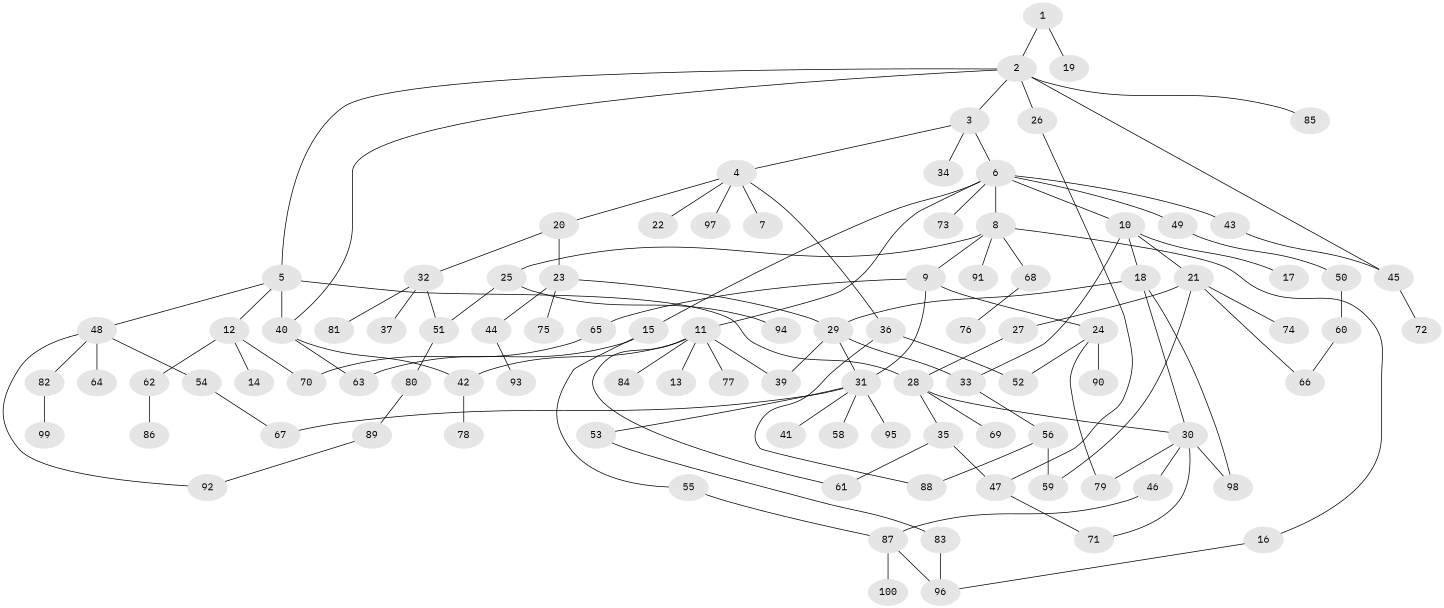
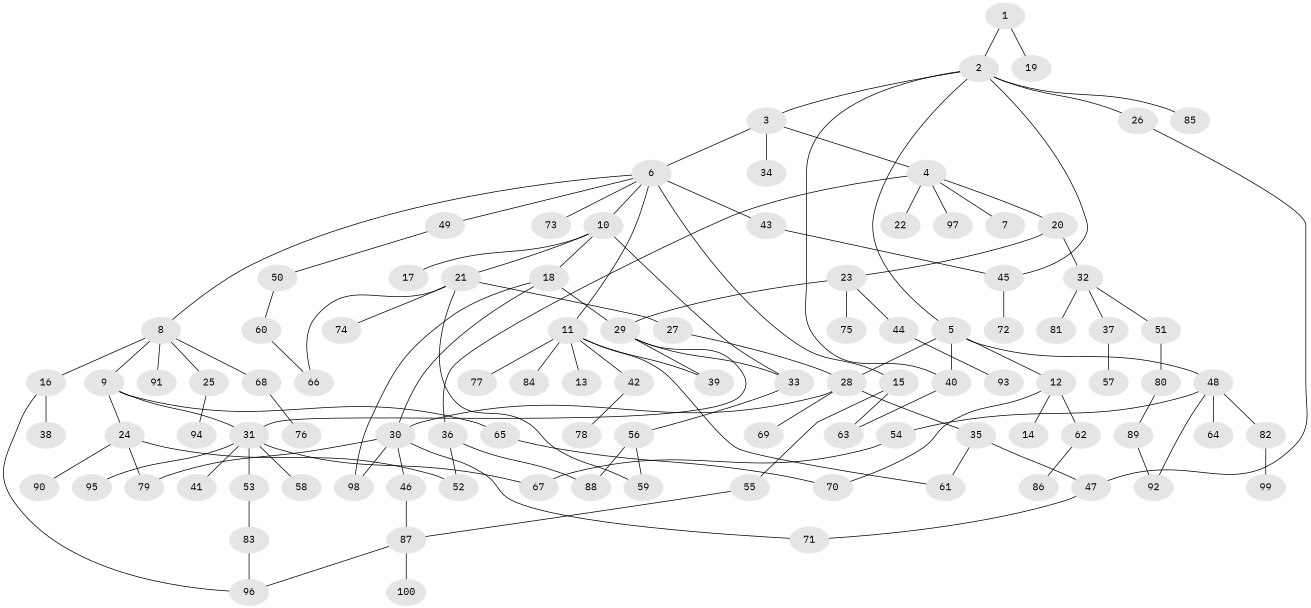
(473, 304) -> none
(369, 356) -> none
none -> (1109, 383)
none -> (46, 435)
